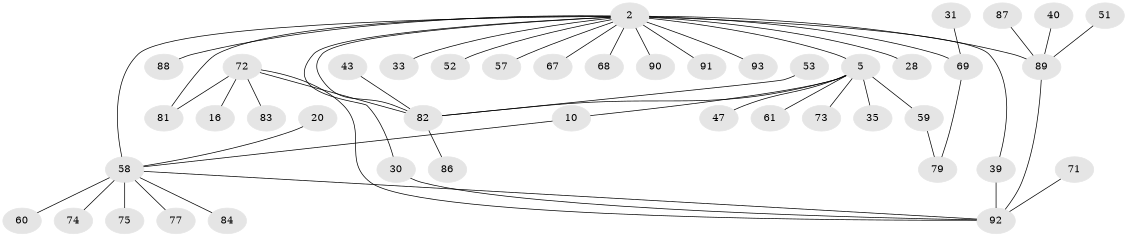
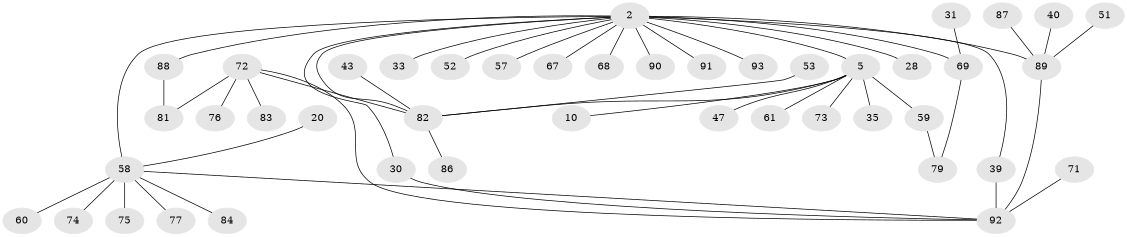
(377, 24) -> (164, 93)
(215, 118) -> (215, 118)
(348, 144) -> none
